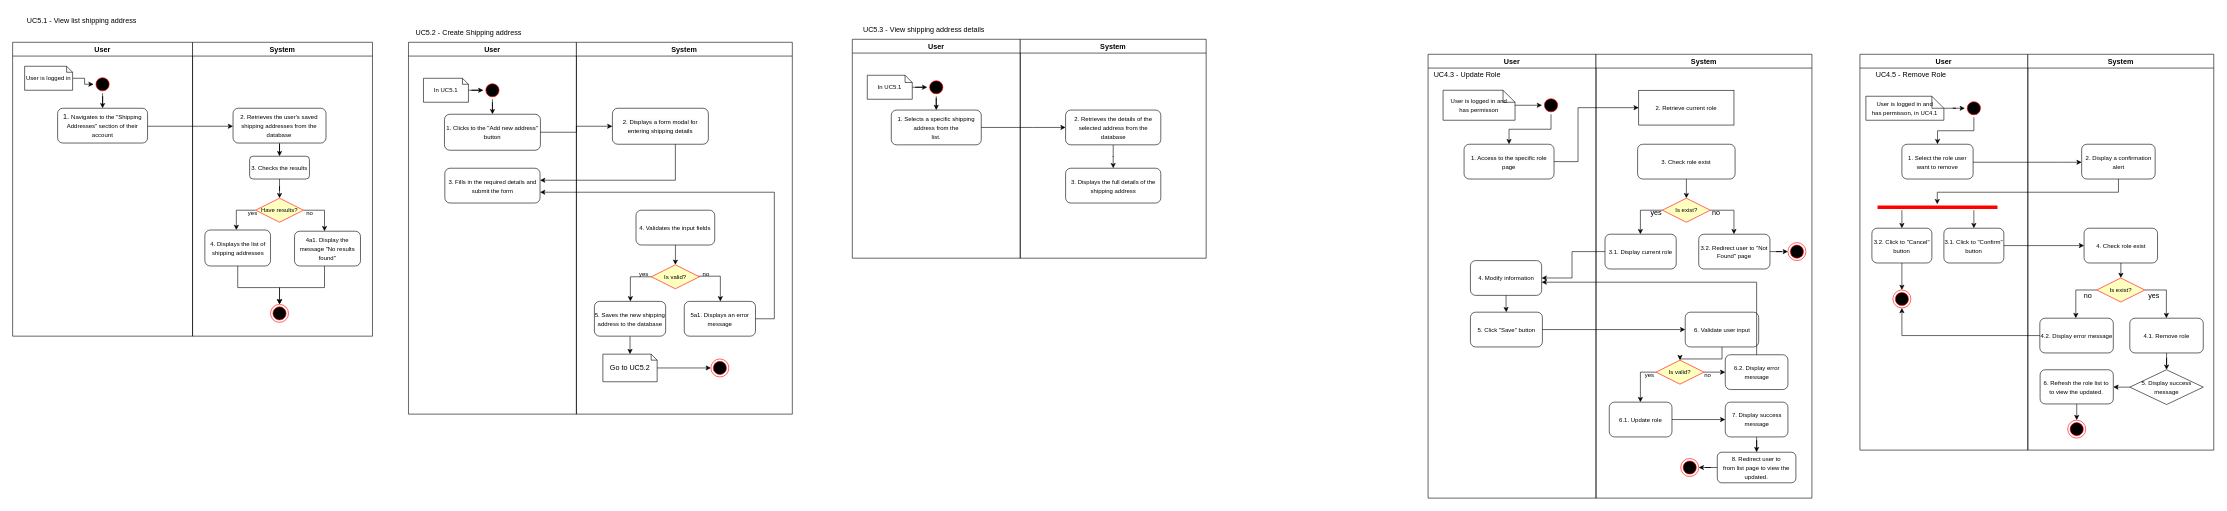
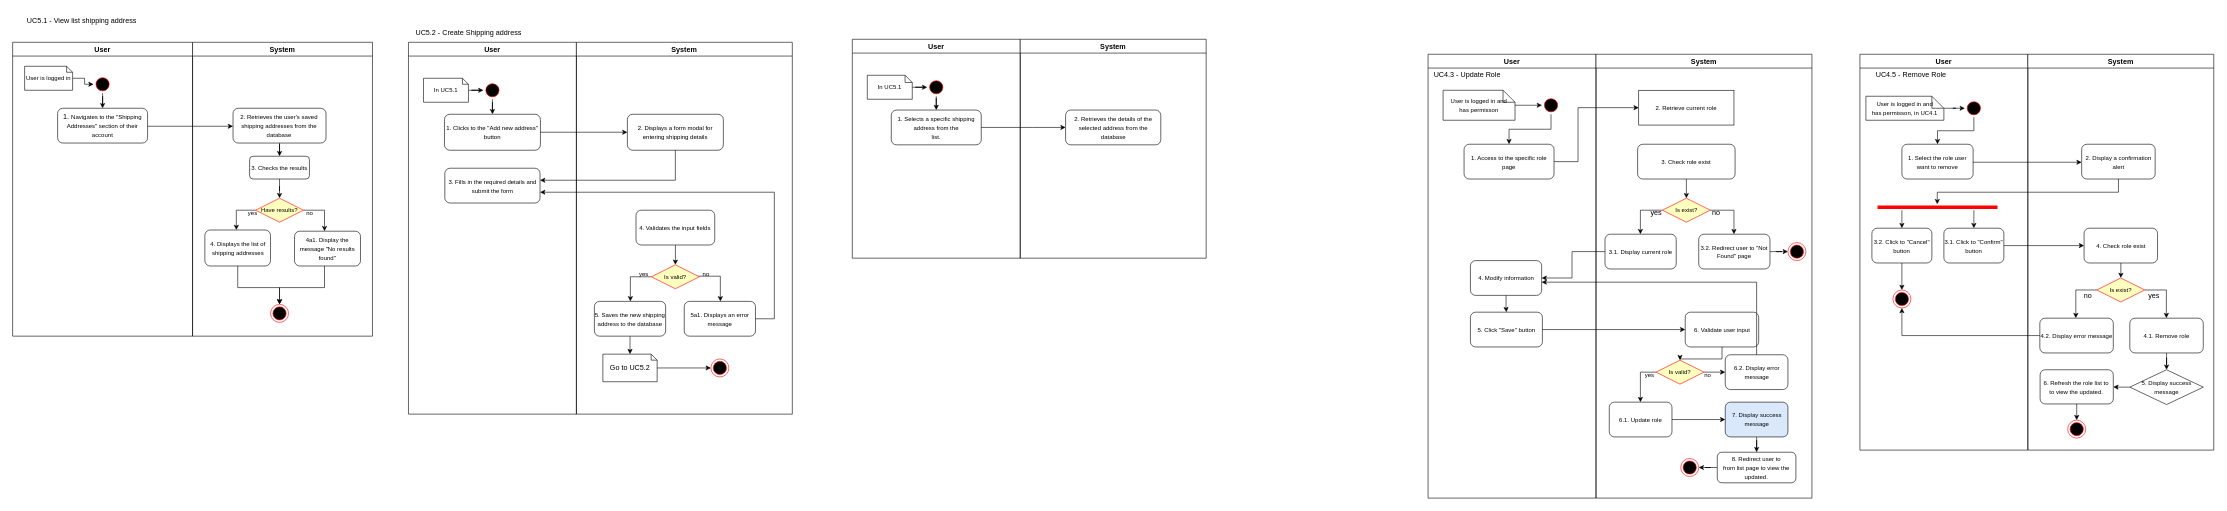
(924, 30) -> none
(660, 126) -> (675, 132)
(1113, 158) -> none
(1113, 186) -> none
(1757, 420) -> (1757, 420)
